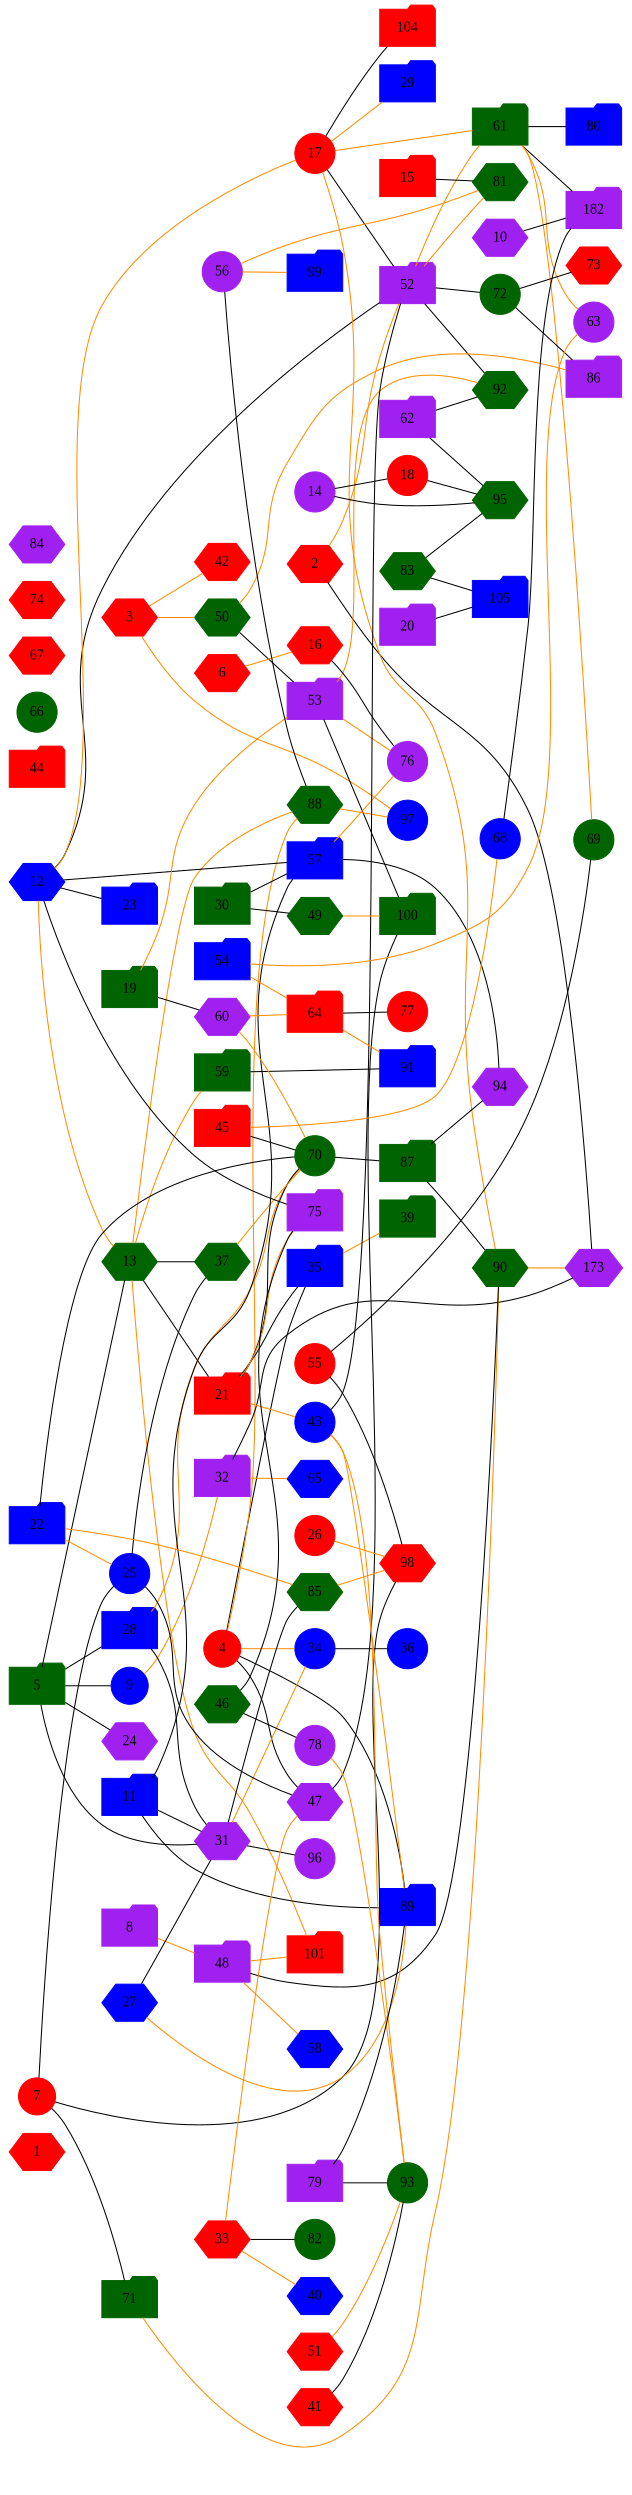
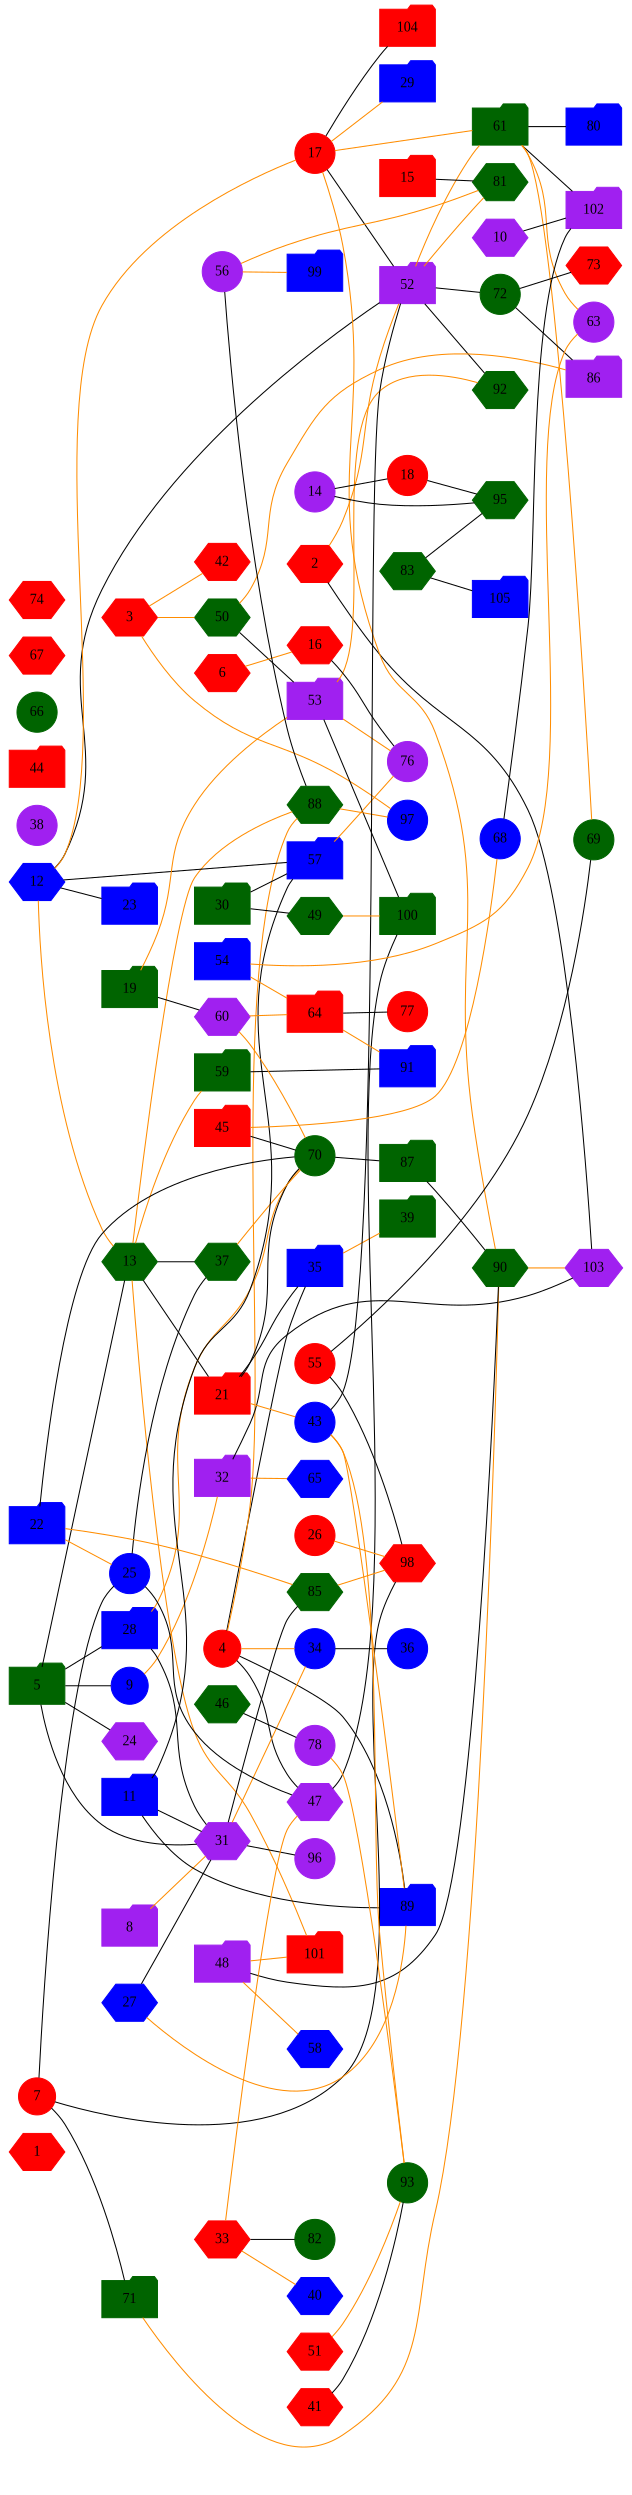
(594, 210) -> (594, 210)
(408, 419) -> none
(37, 544) -> none
(408, 627) -> none
none -> (37, 825)
(500, 1087) -> none
(315, 1212) -> none
(594, 1268) -> (594, 1268)
(176, 1946) -> (178, 1882)
(315, 2183) -> none
